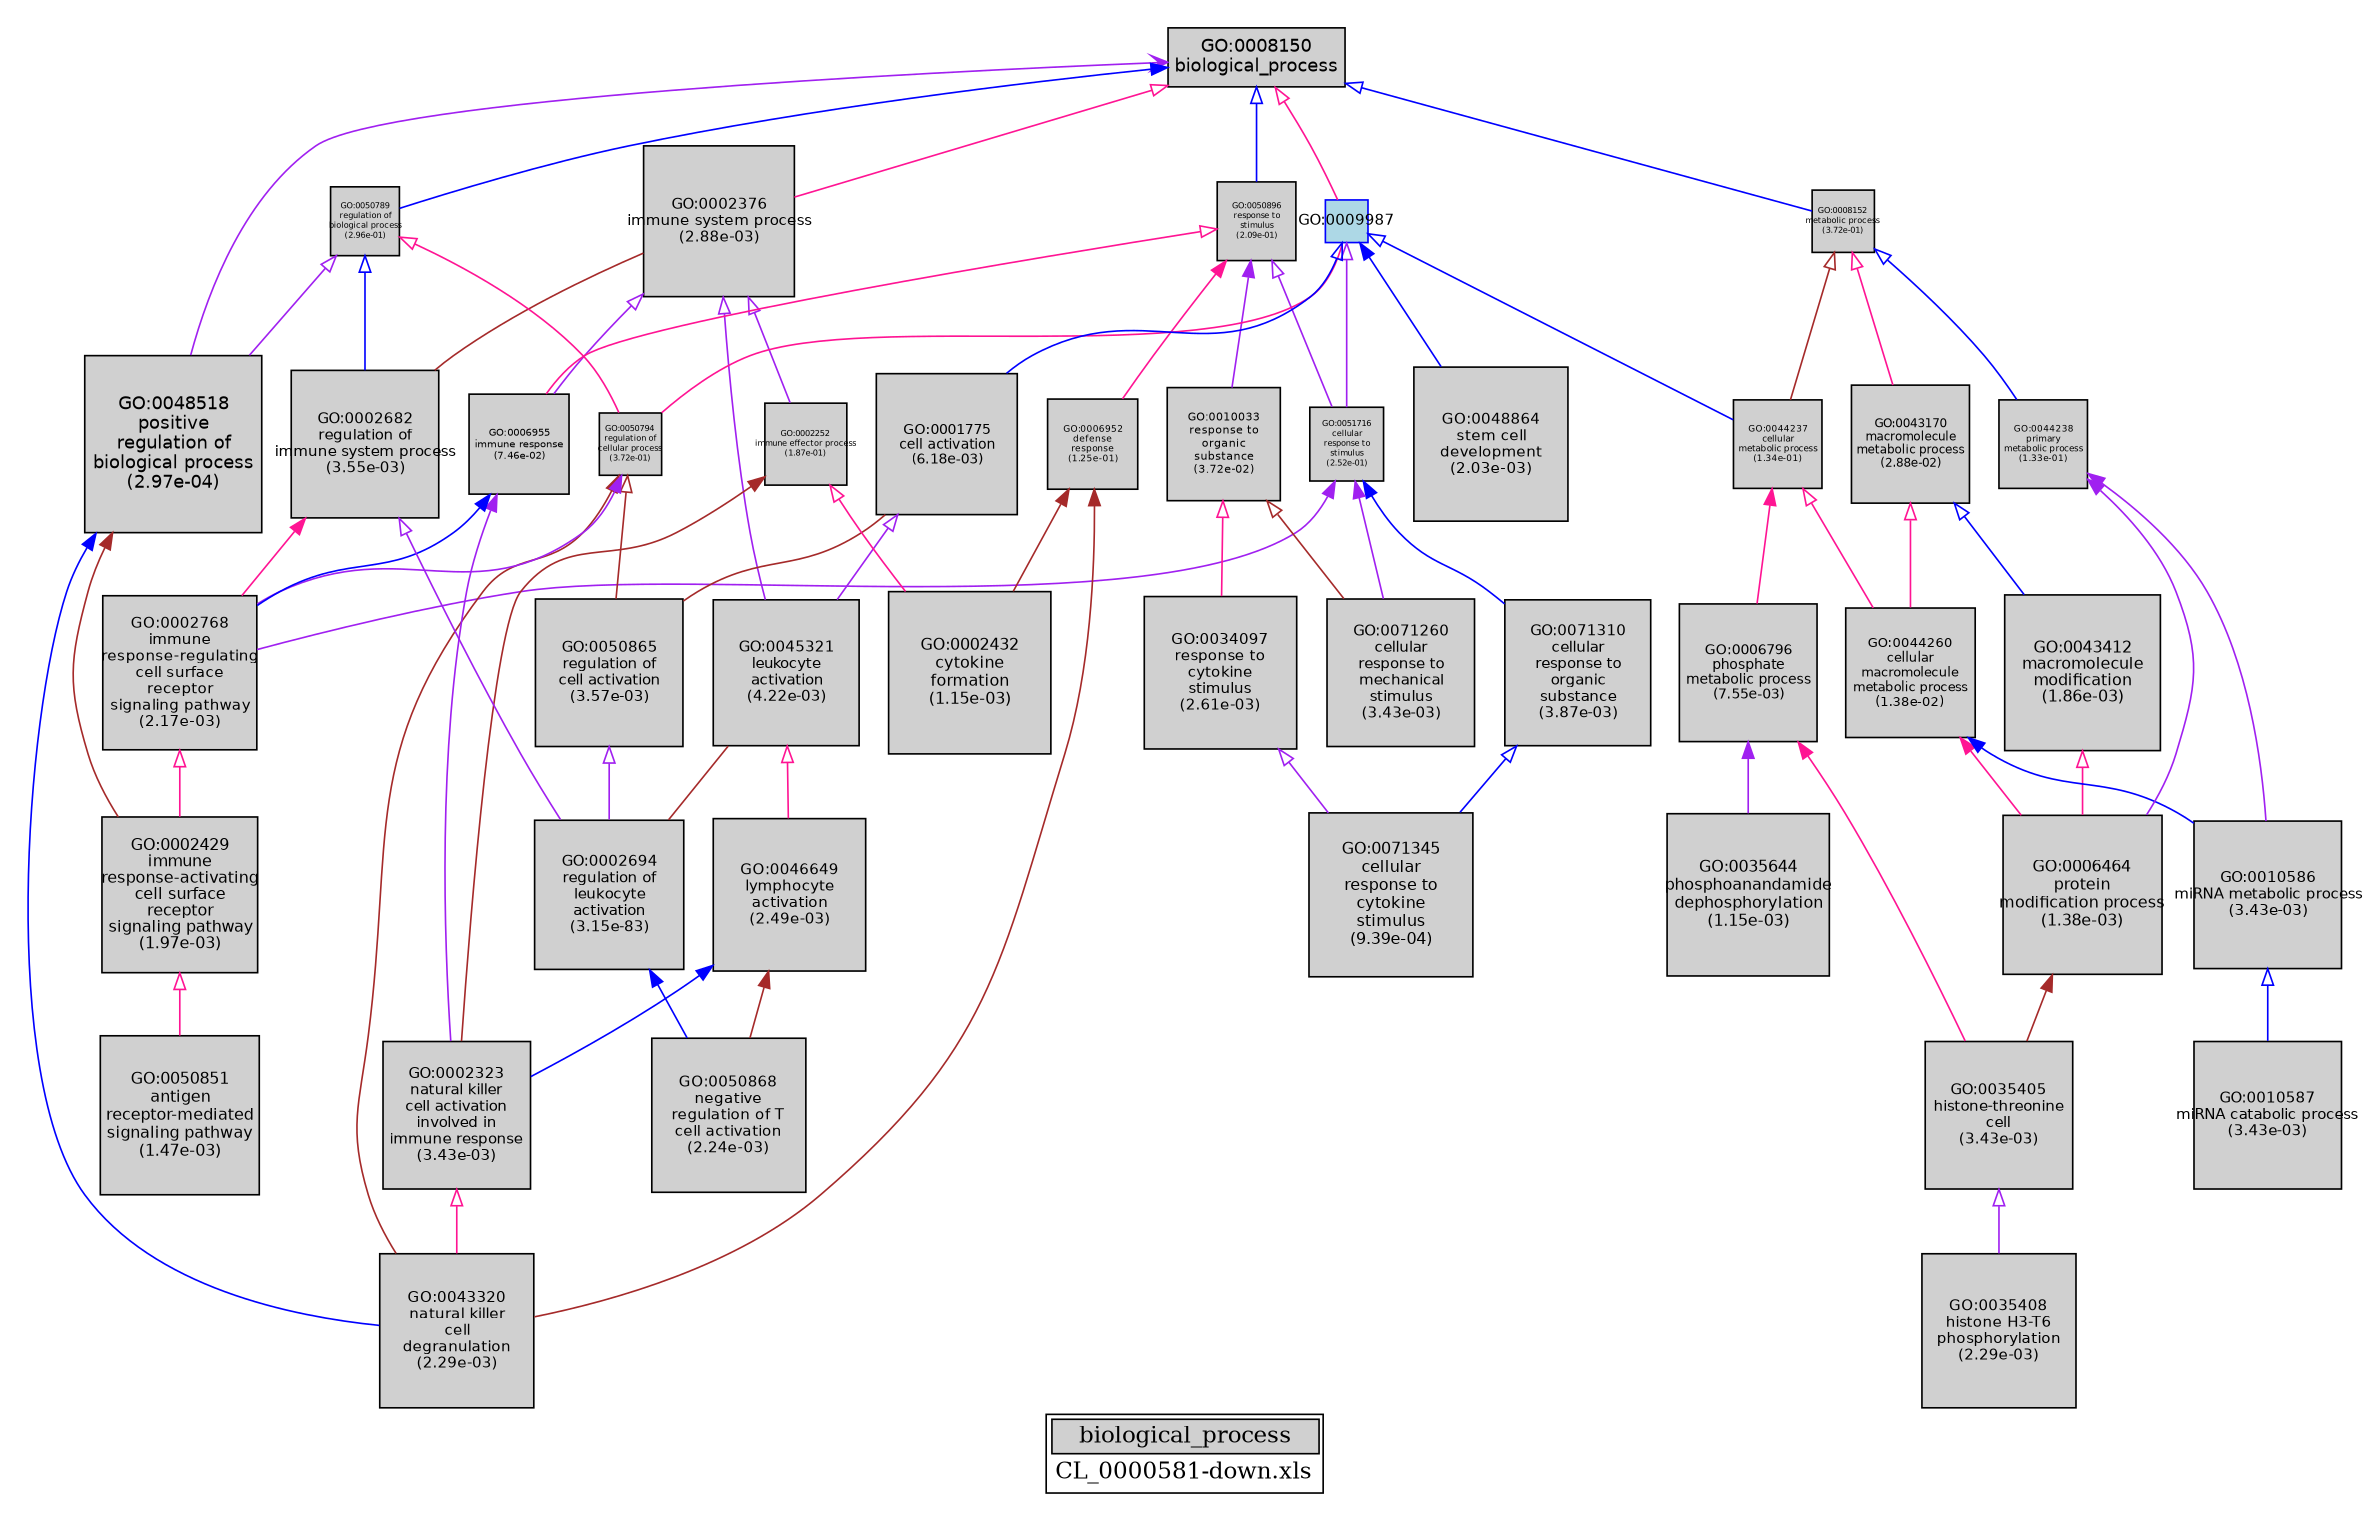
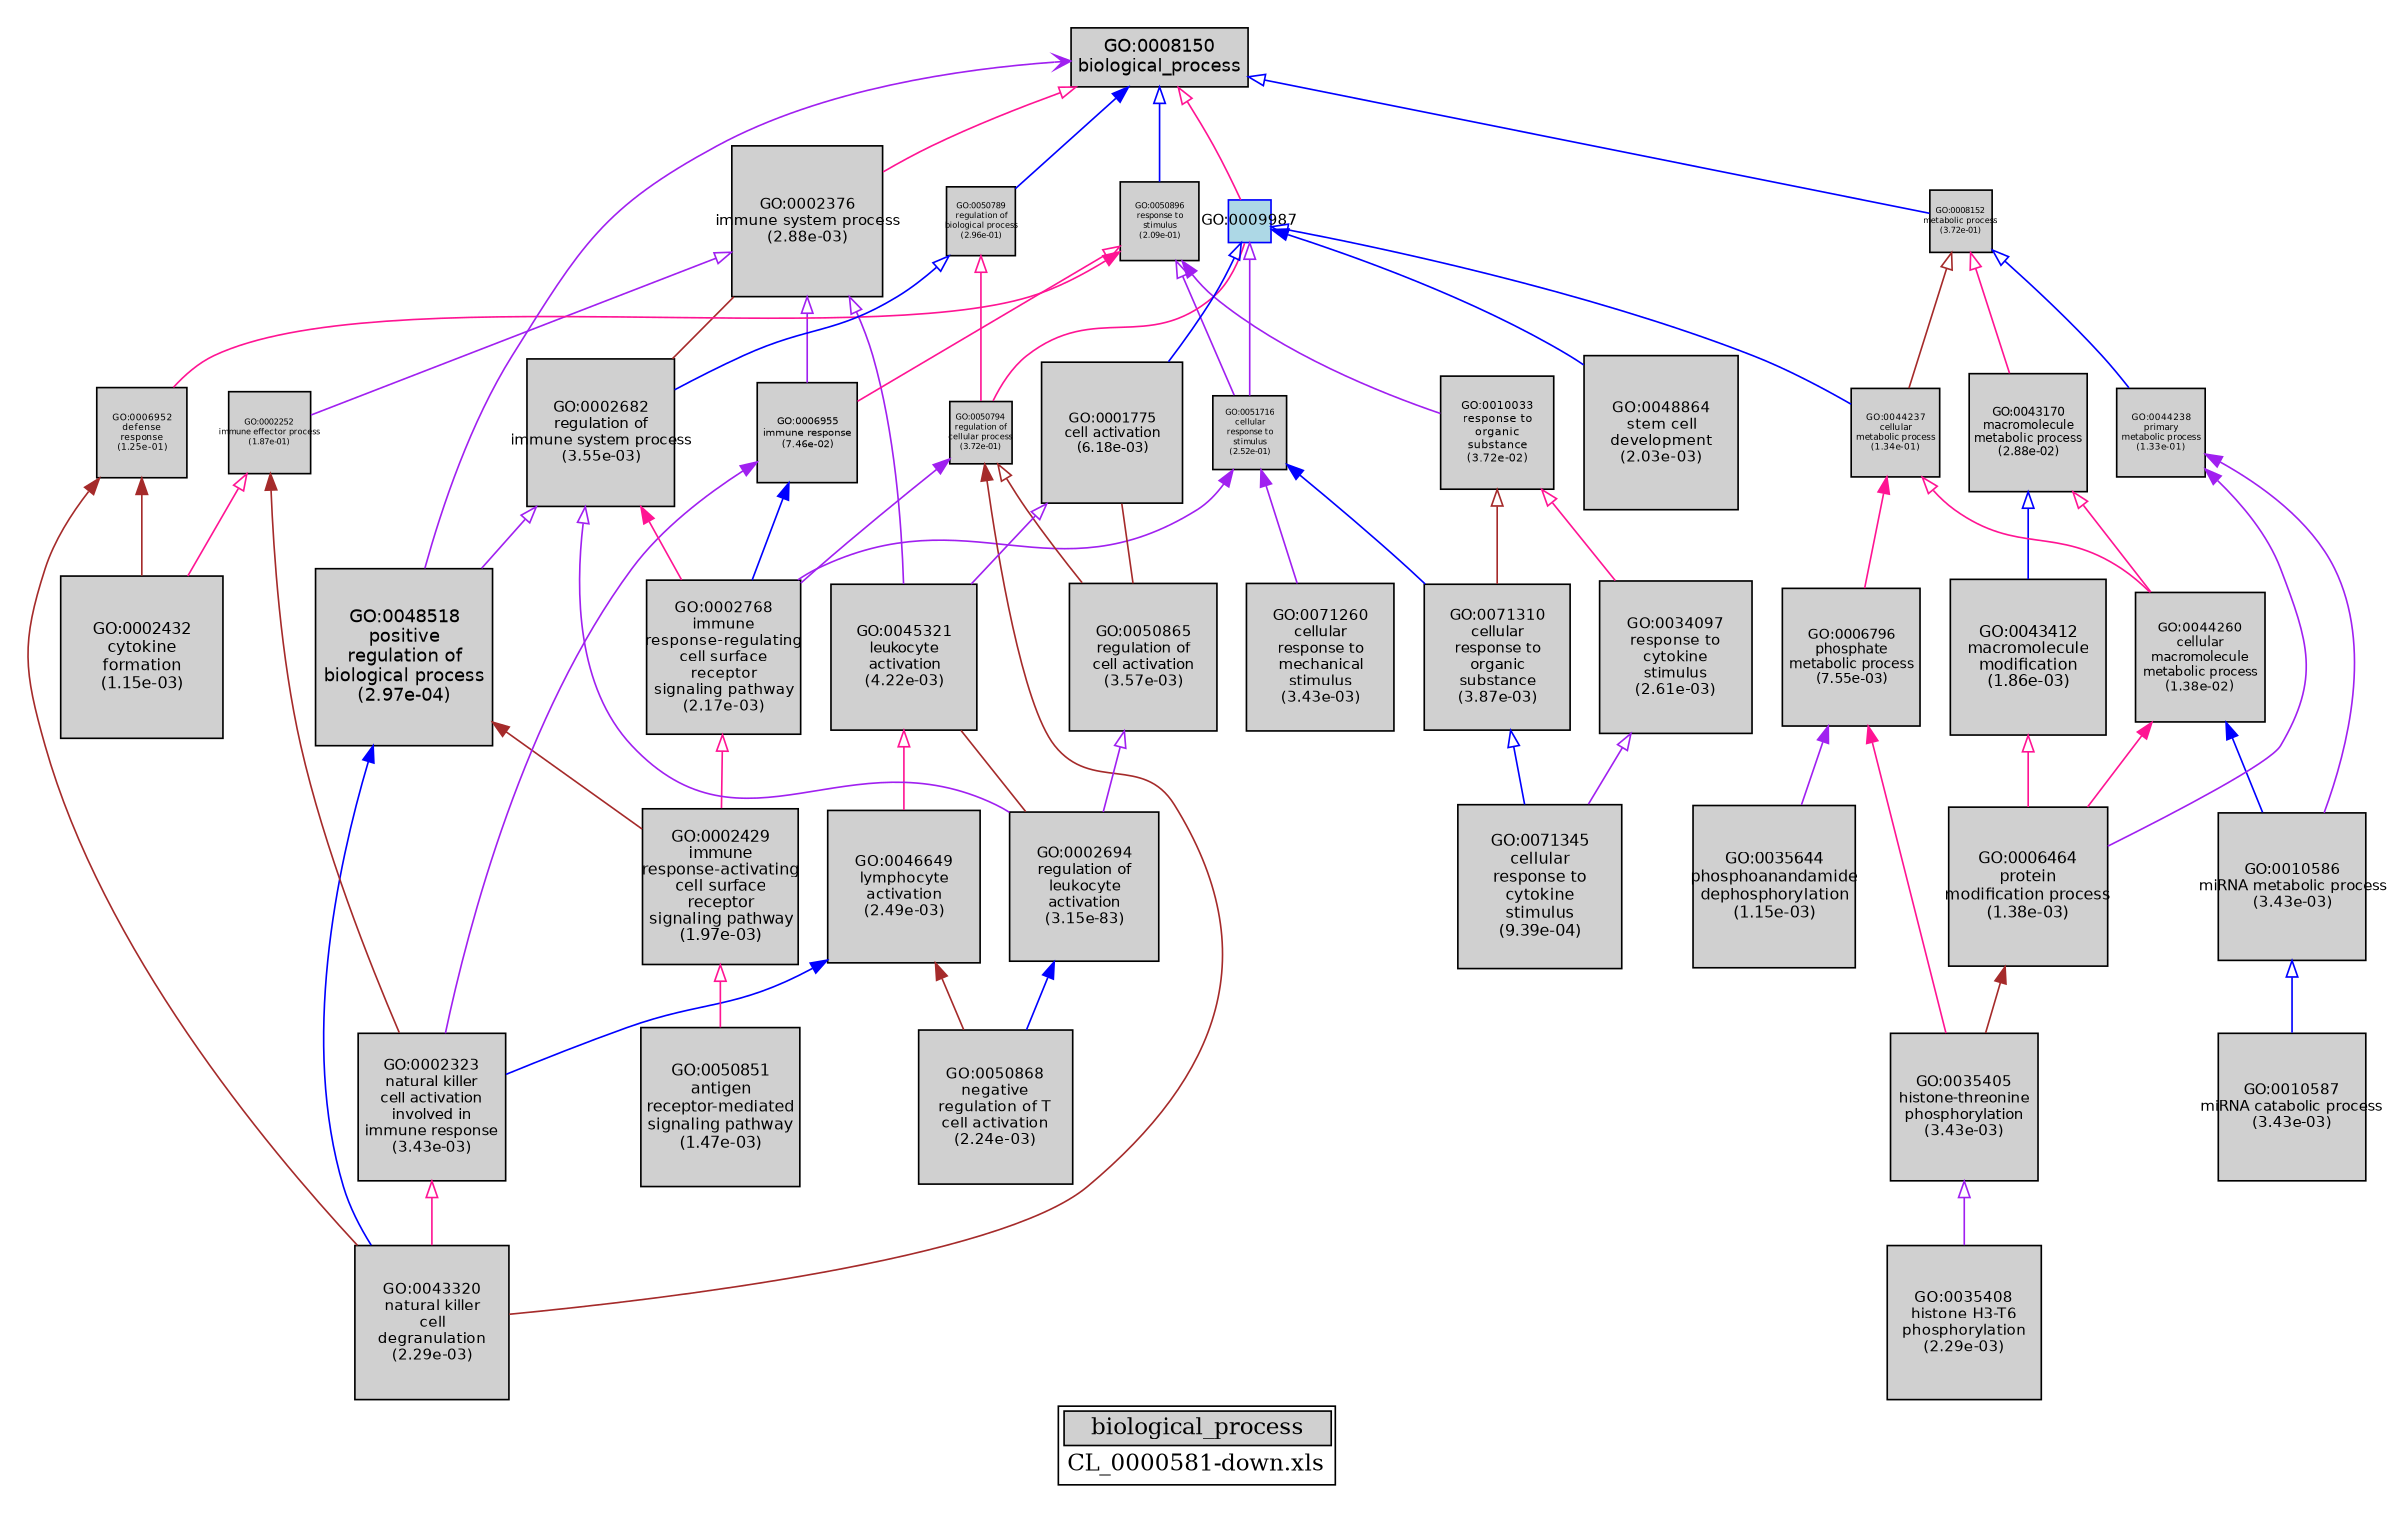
(287, 312) -> (503, 544)
(1311, 557) -> (1497, 545)
(1999, 1123) -> (1964, 1114)
